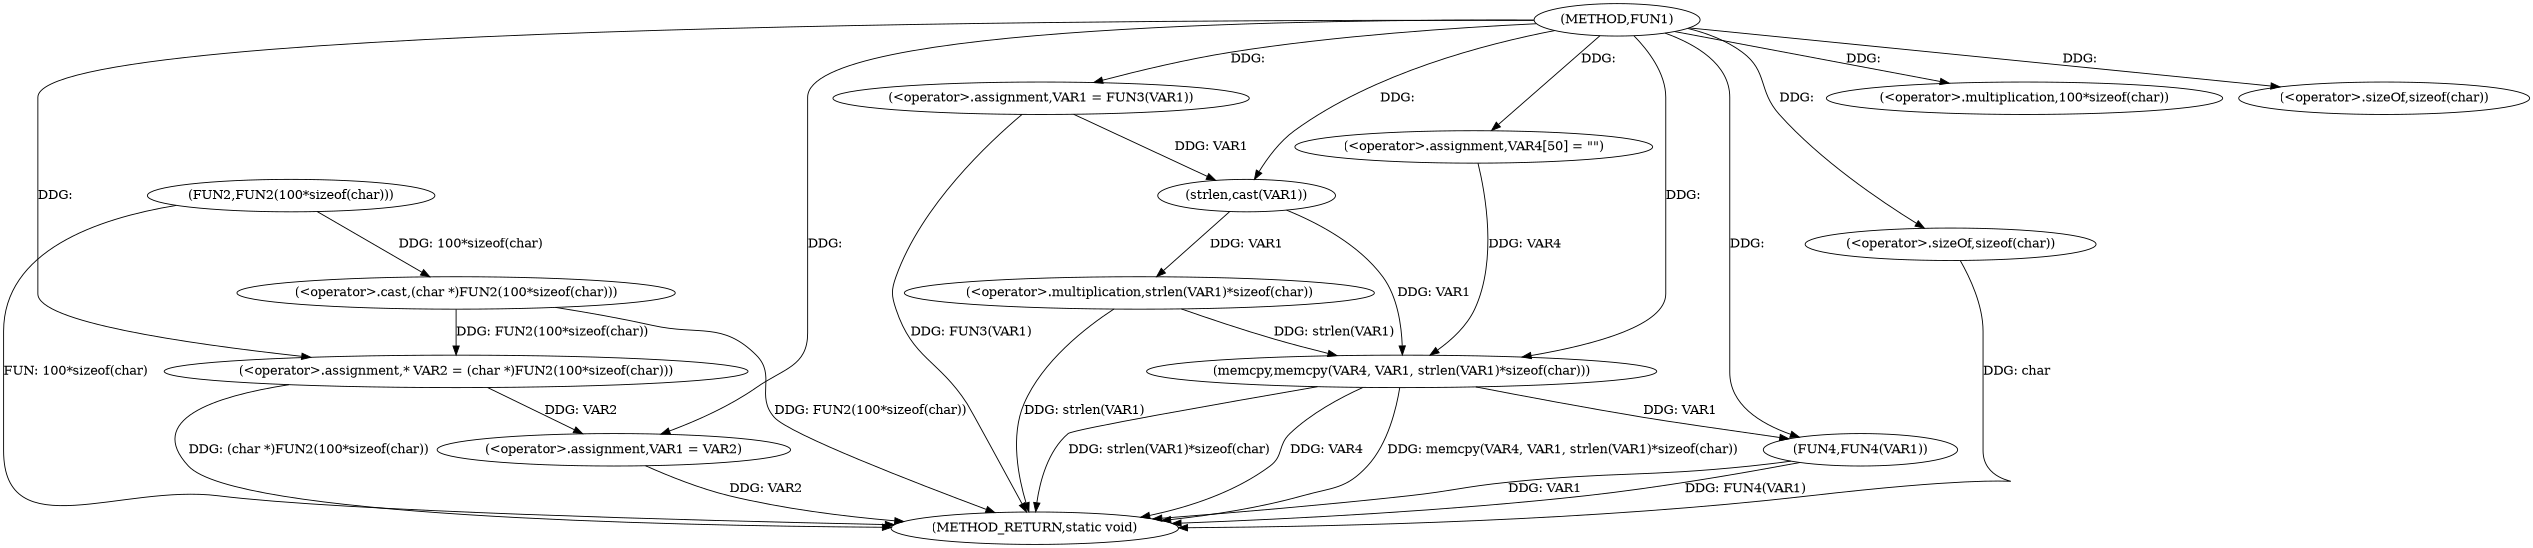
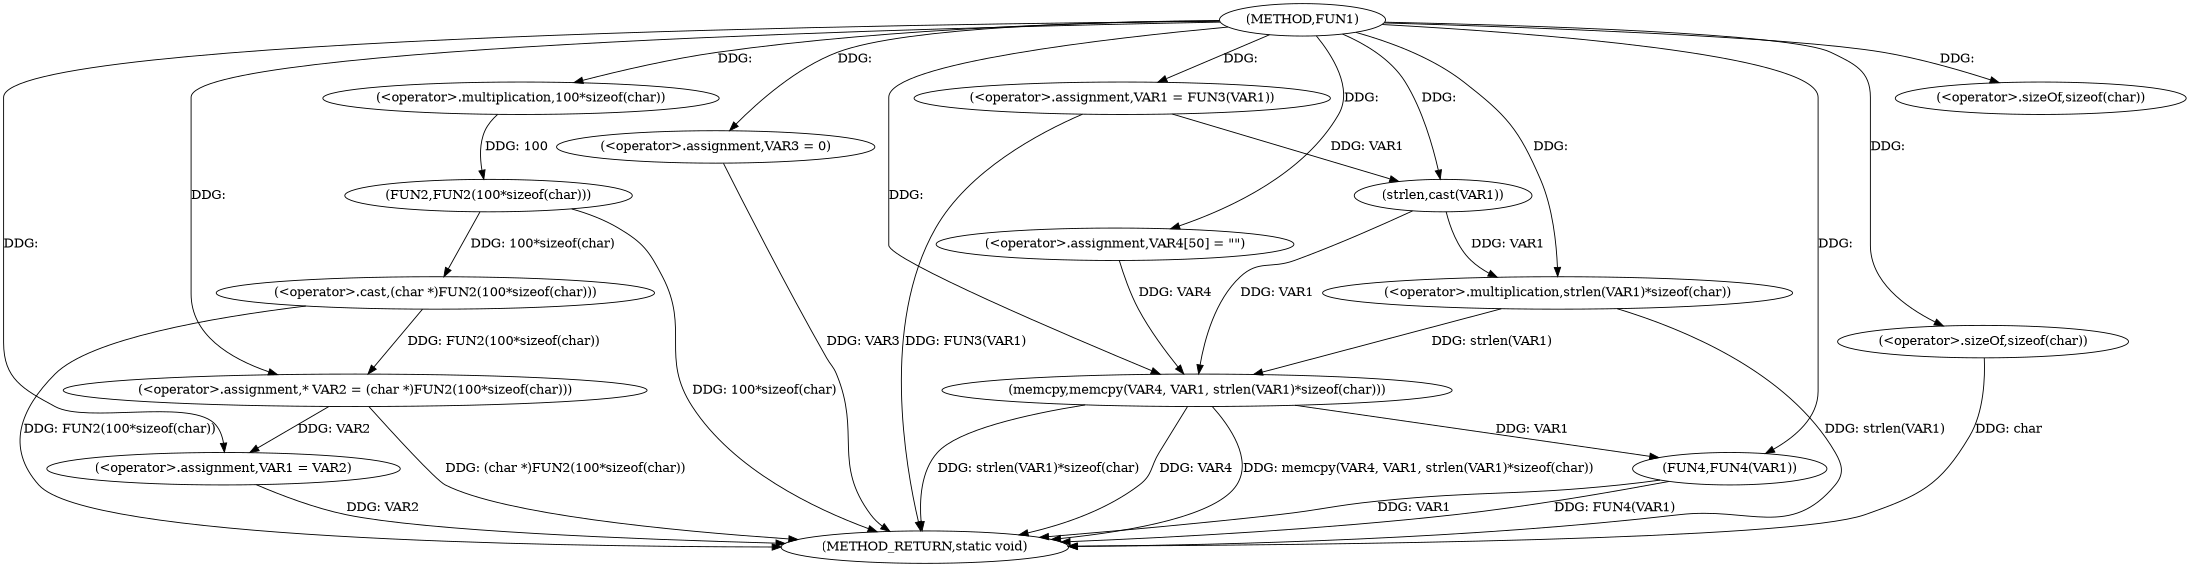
none -> (1500, 113)
none -> (482, 140)
none -> (716, 147)
(76, 371) -> (764, 390)
